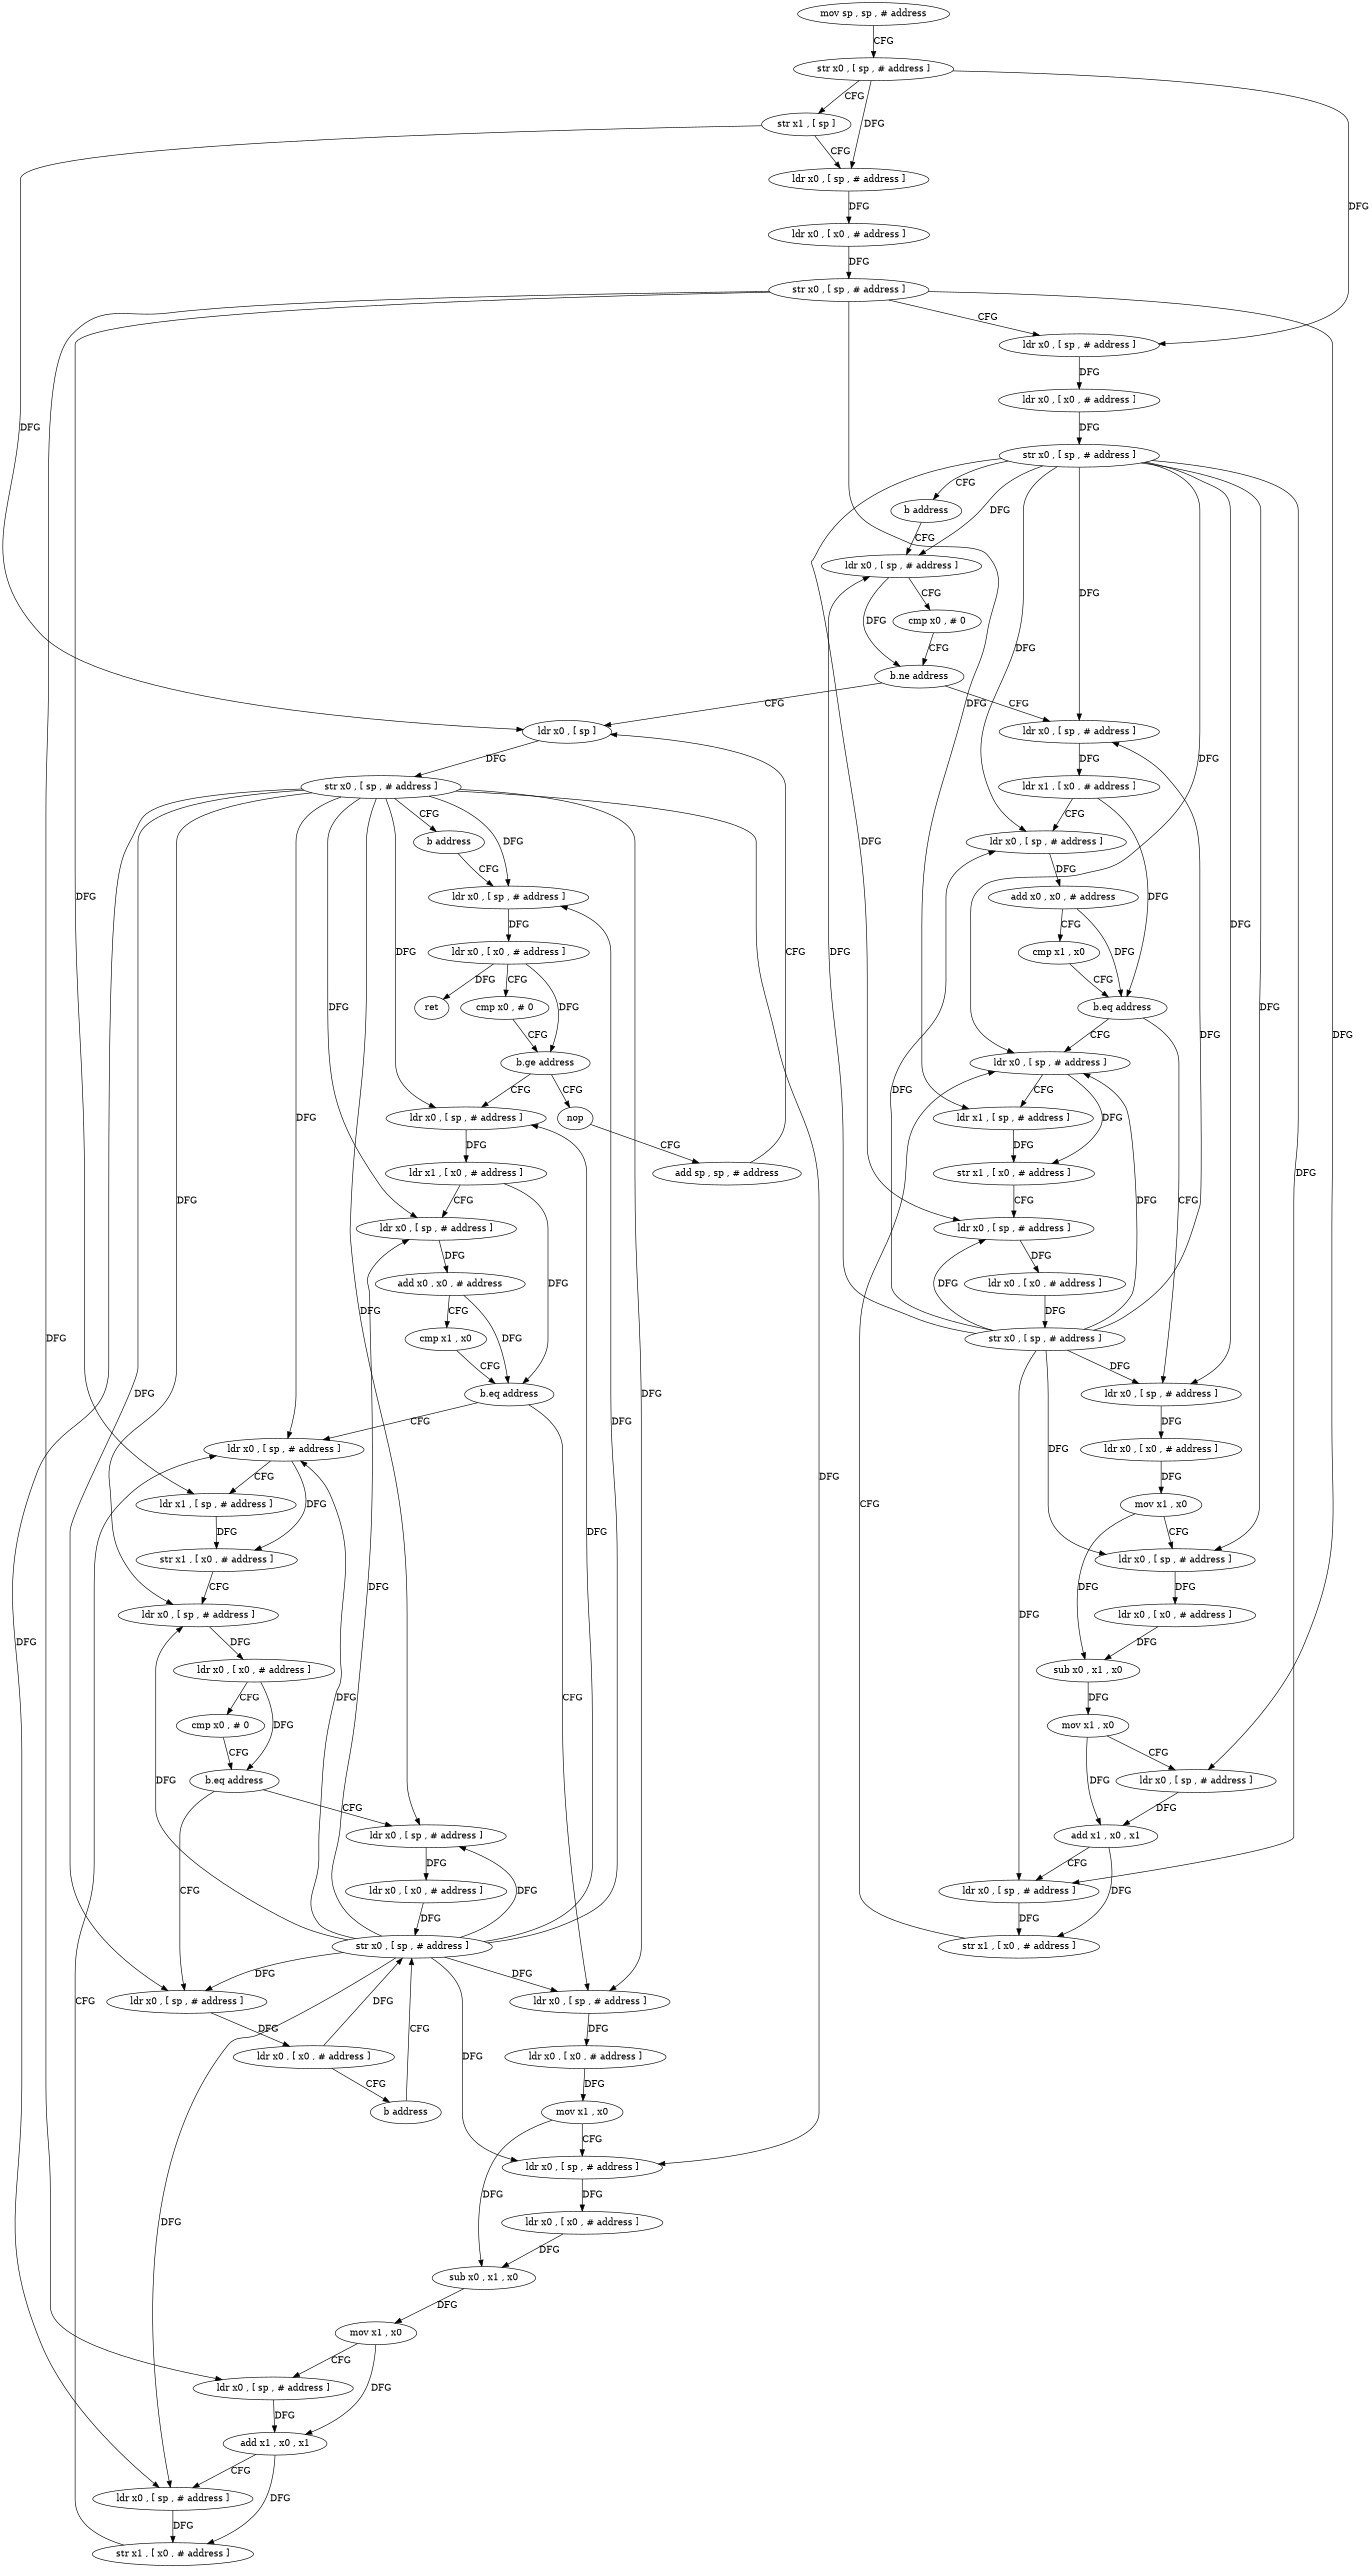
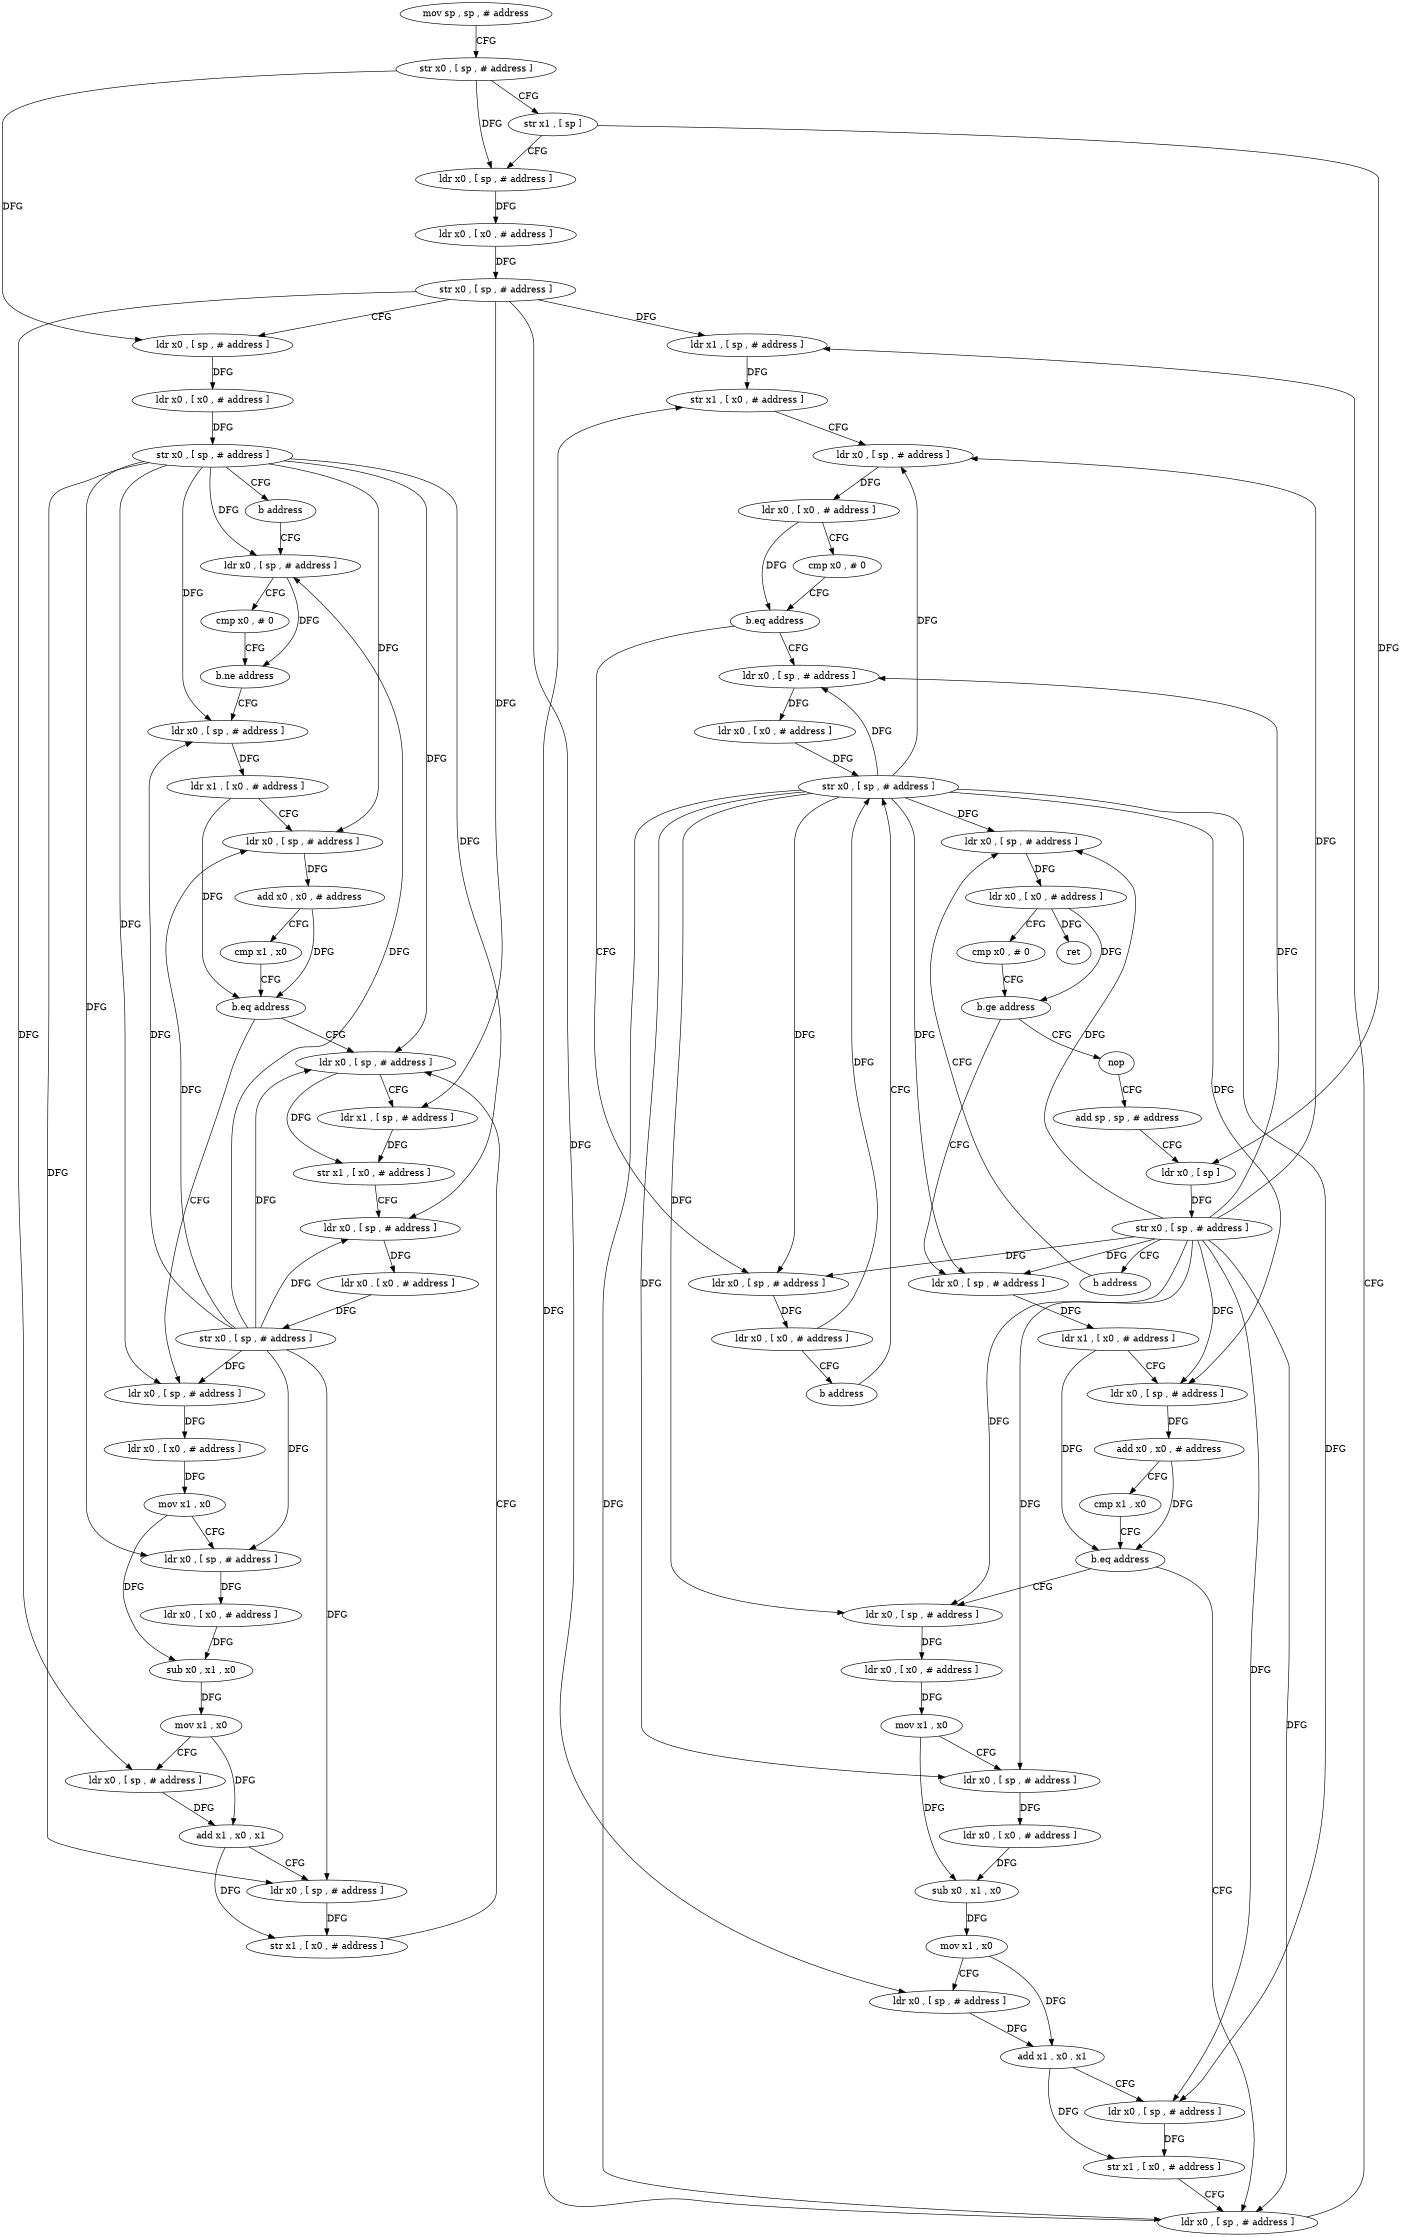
(746, 704) -> none
